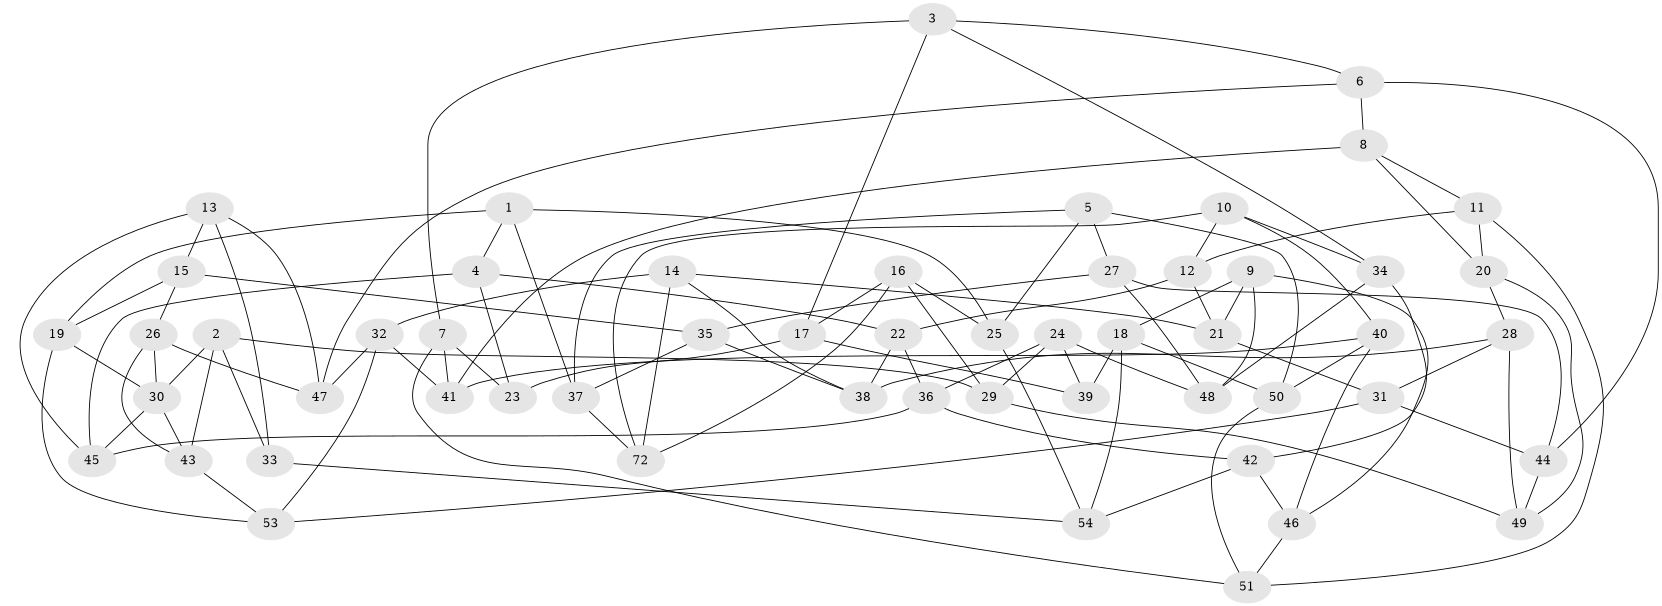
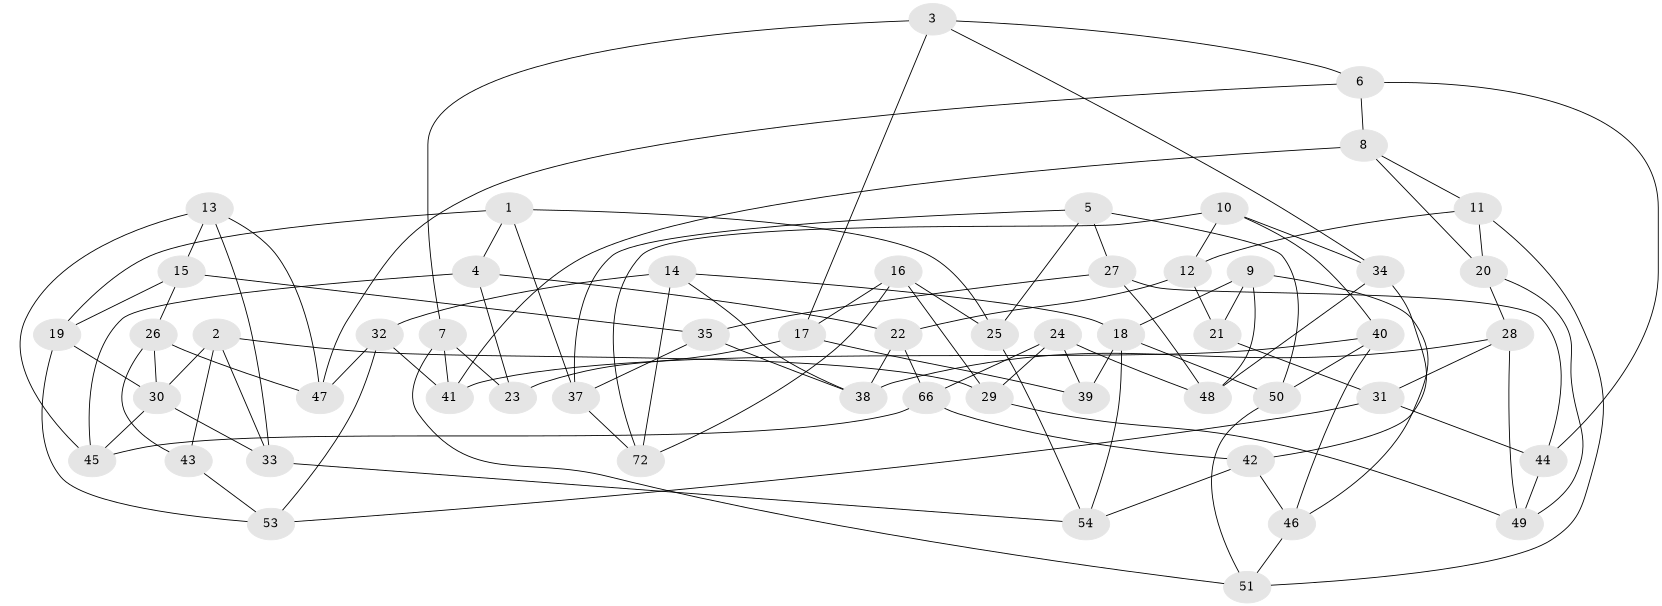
(959, 297) -> (901, 291)
(927, 398) -> (927, 398)
(173, 429) -> (214, 429)
